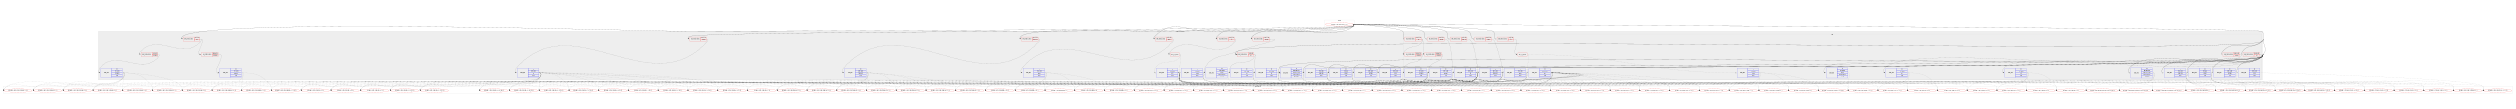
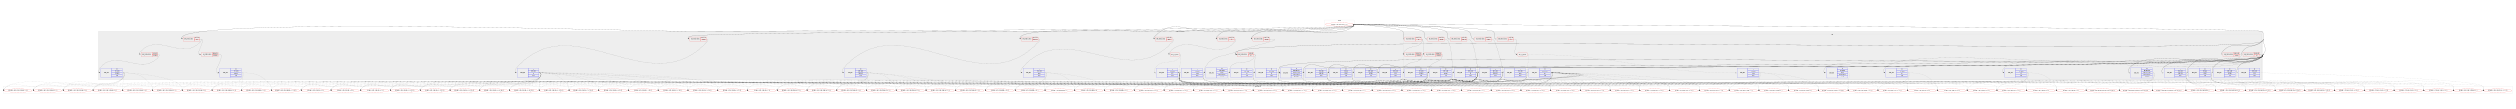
none -> (464, 91)
